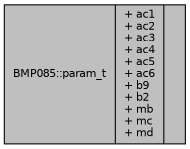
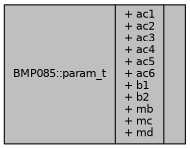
(137, 86) -> (137, 86)
